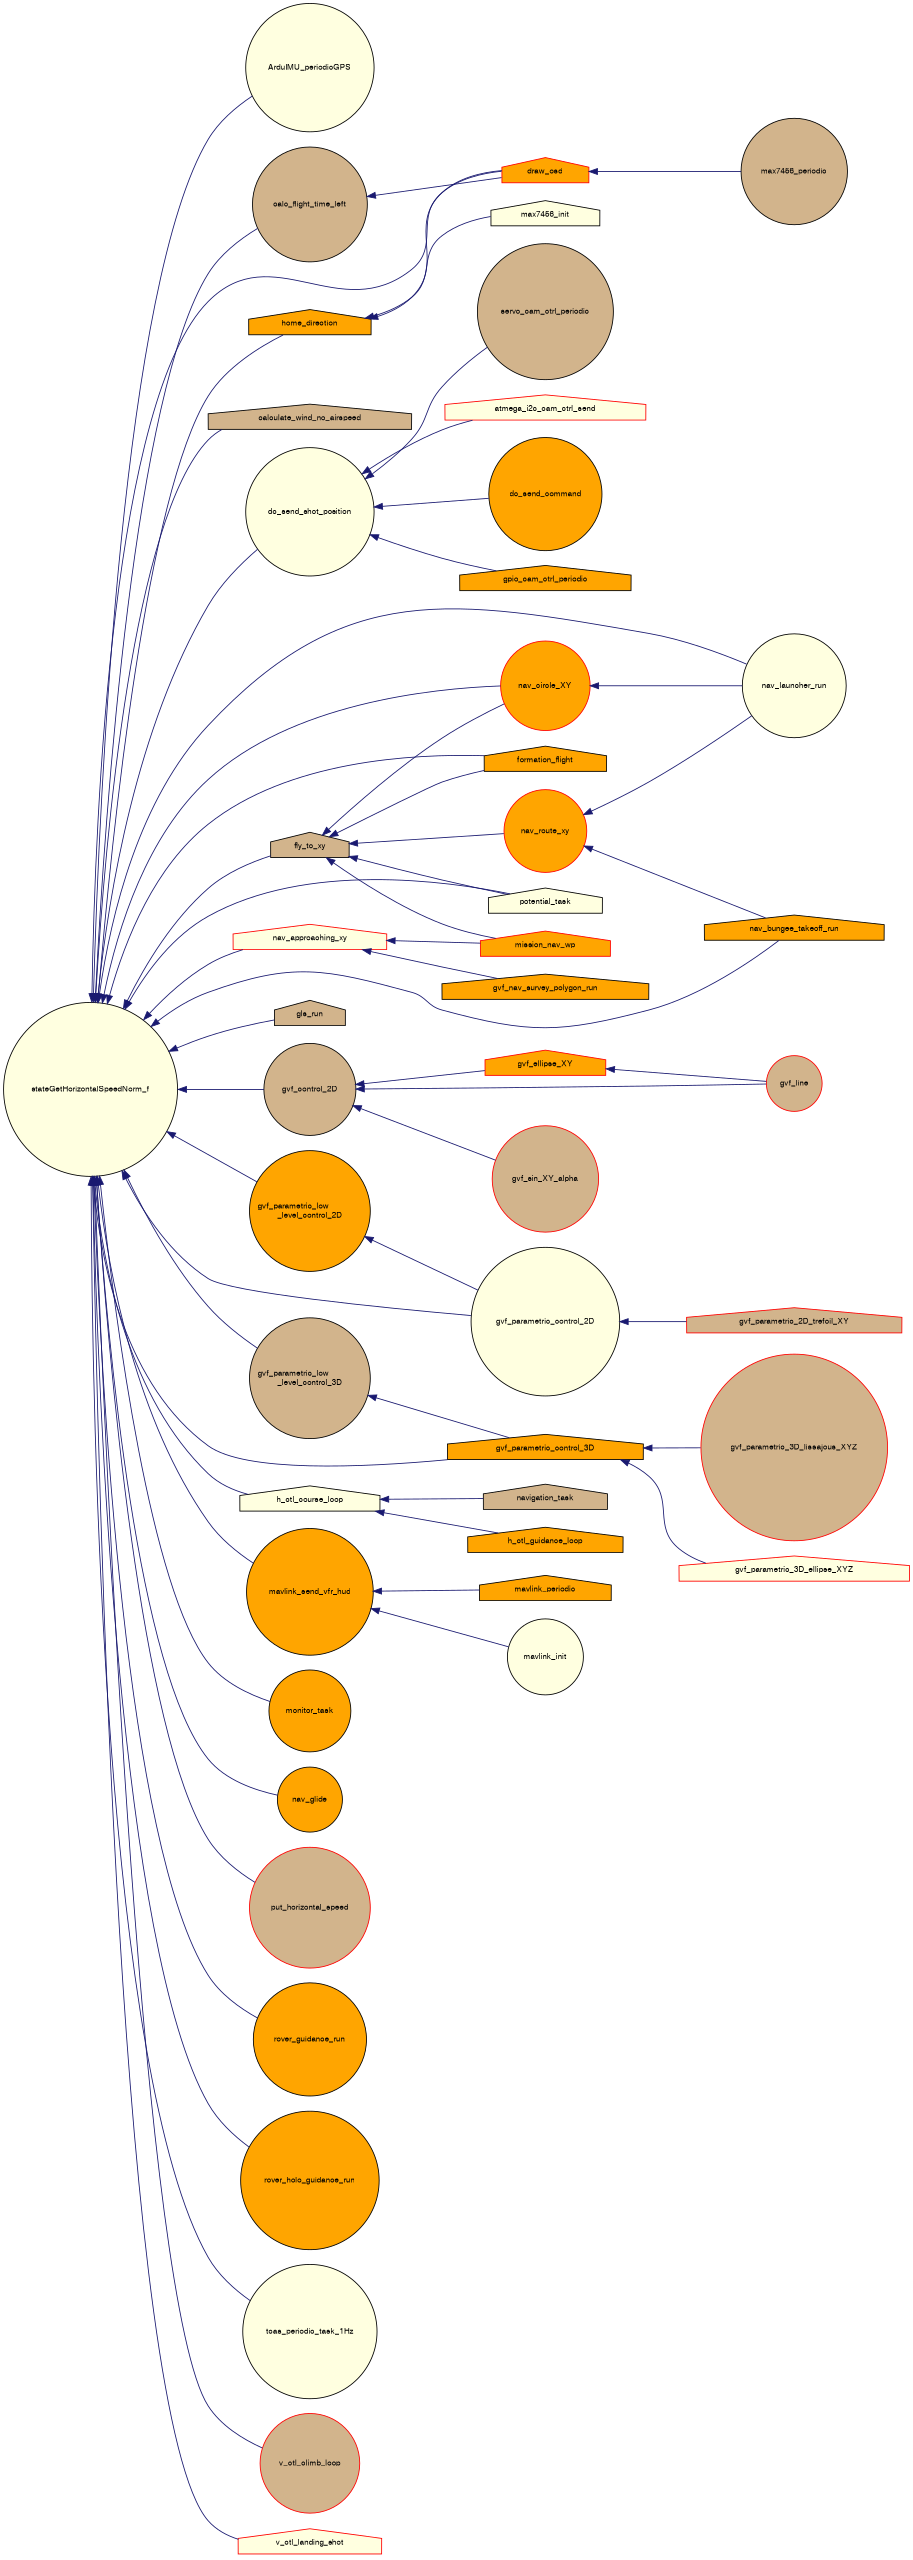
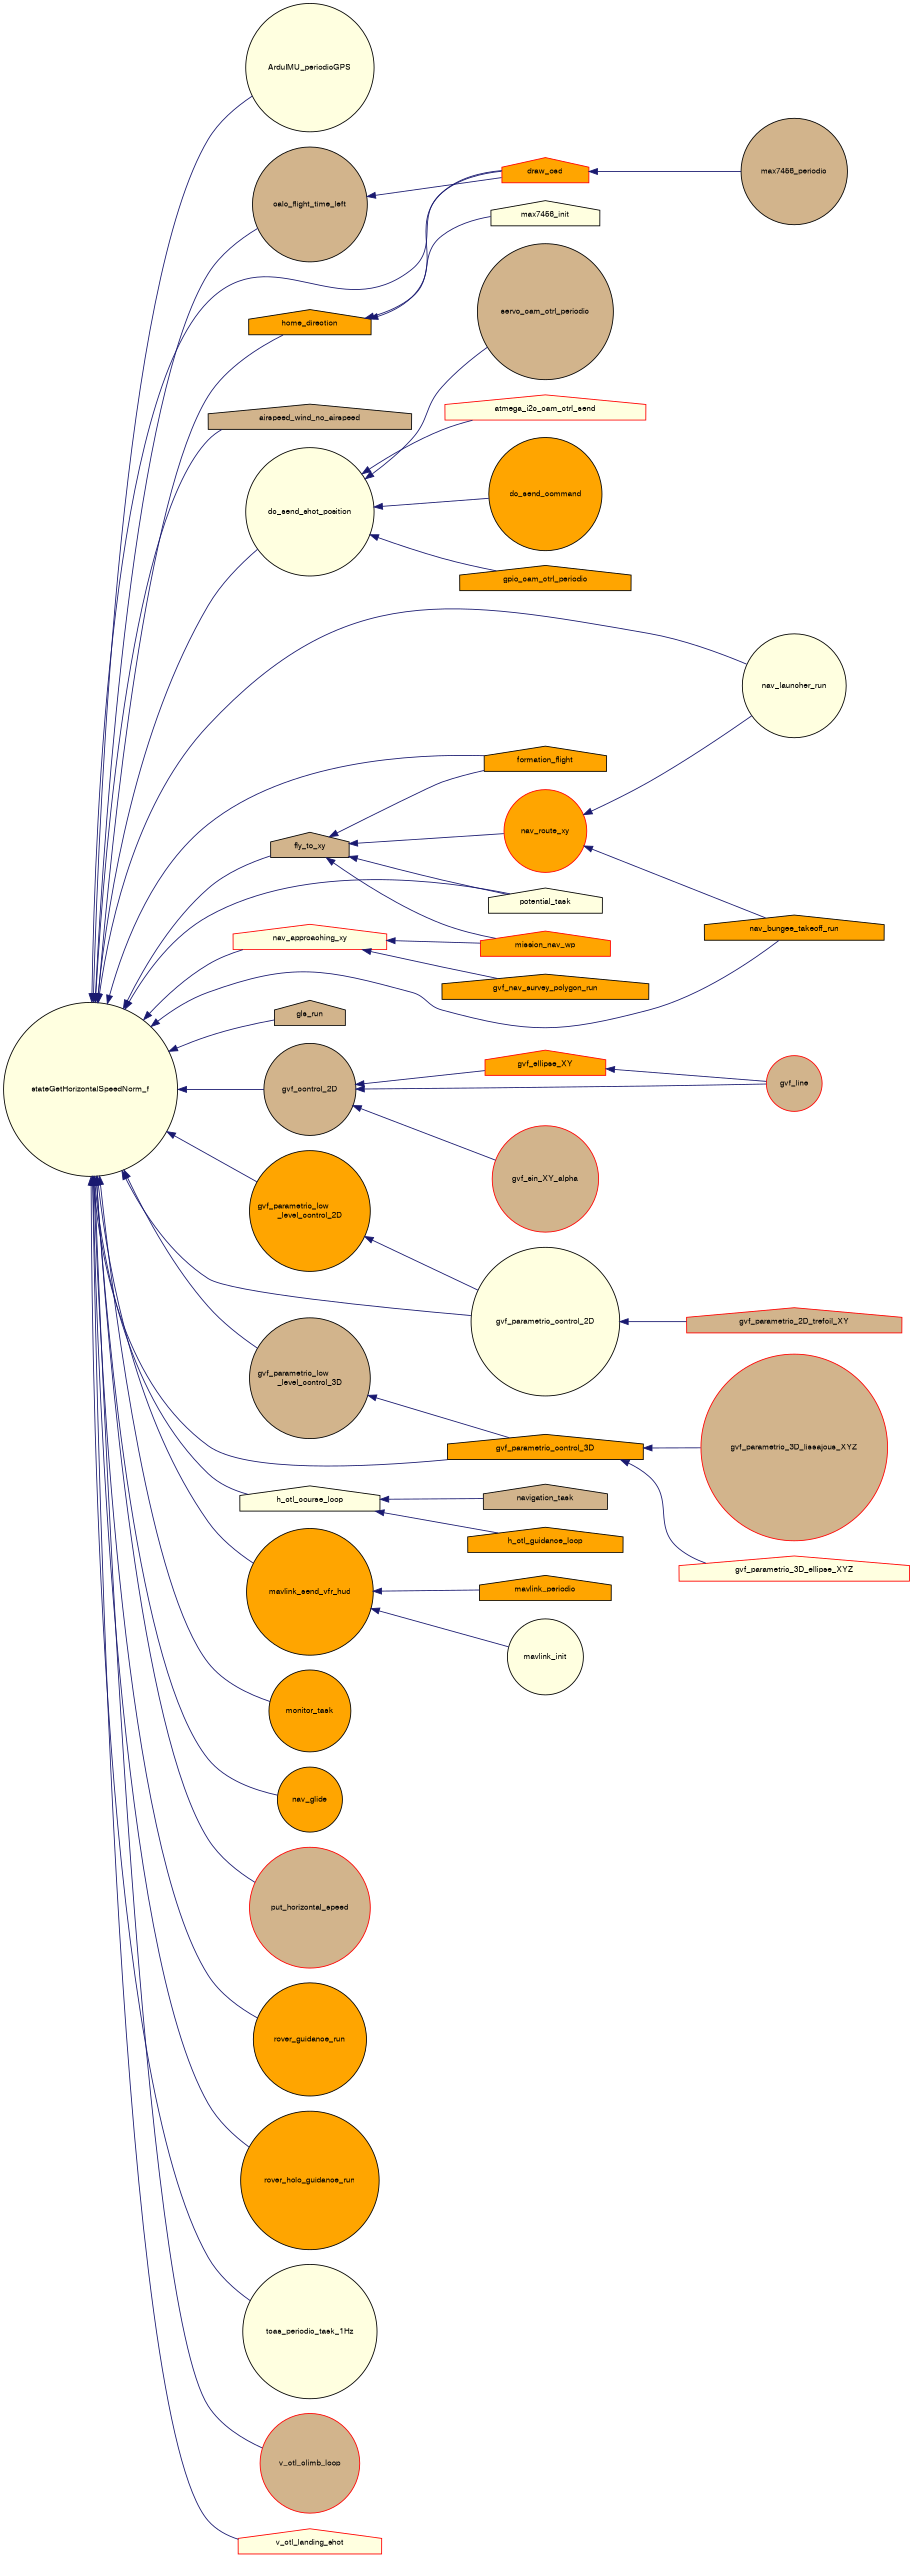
(310, 418) -> (310, 418)
(545, 686) -> none
